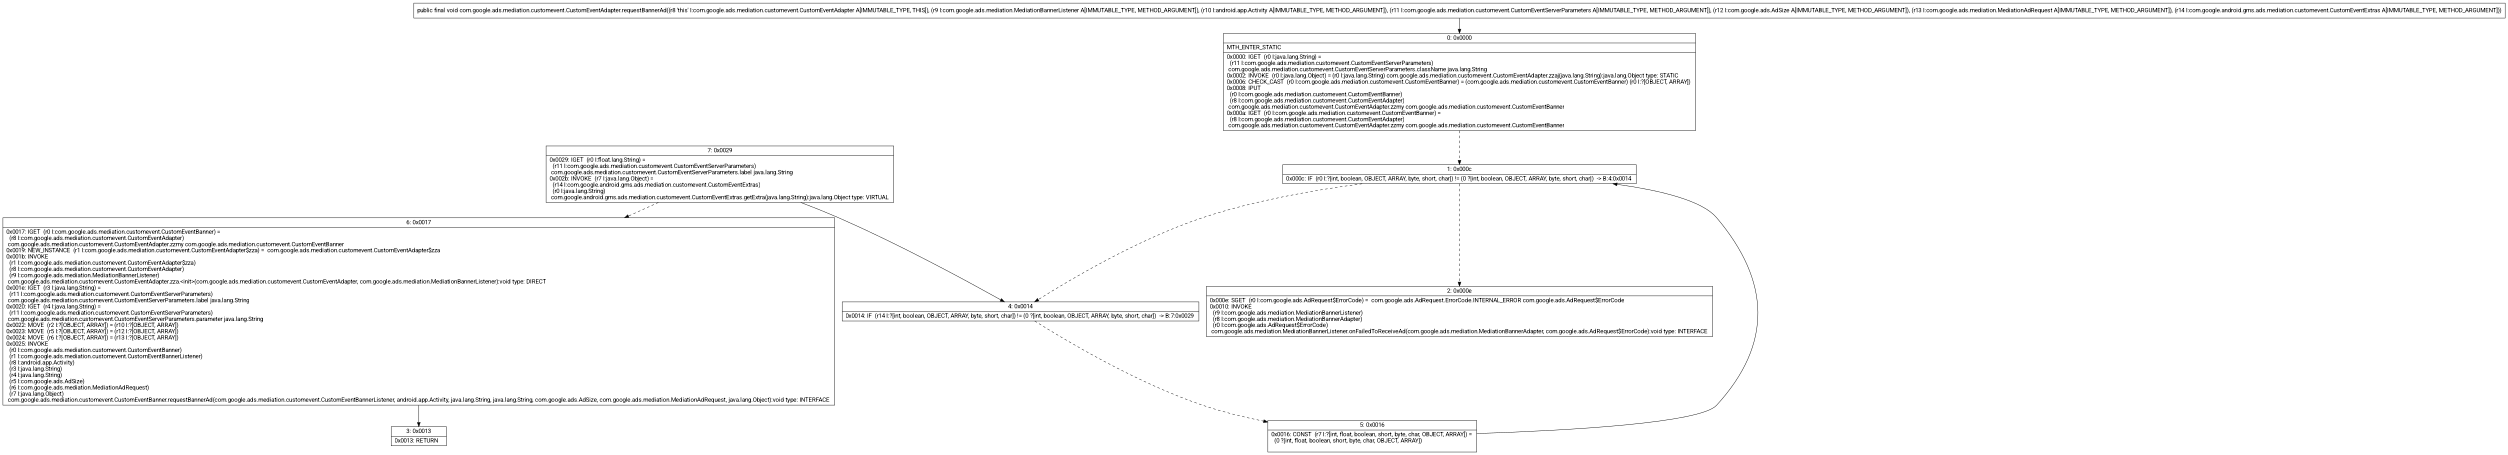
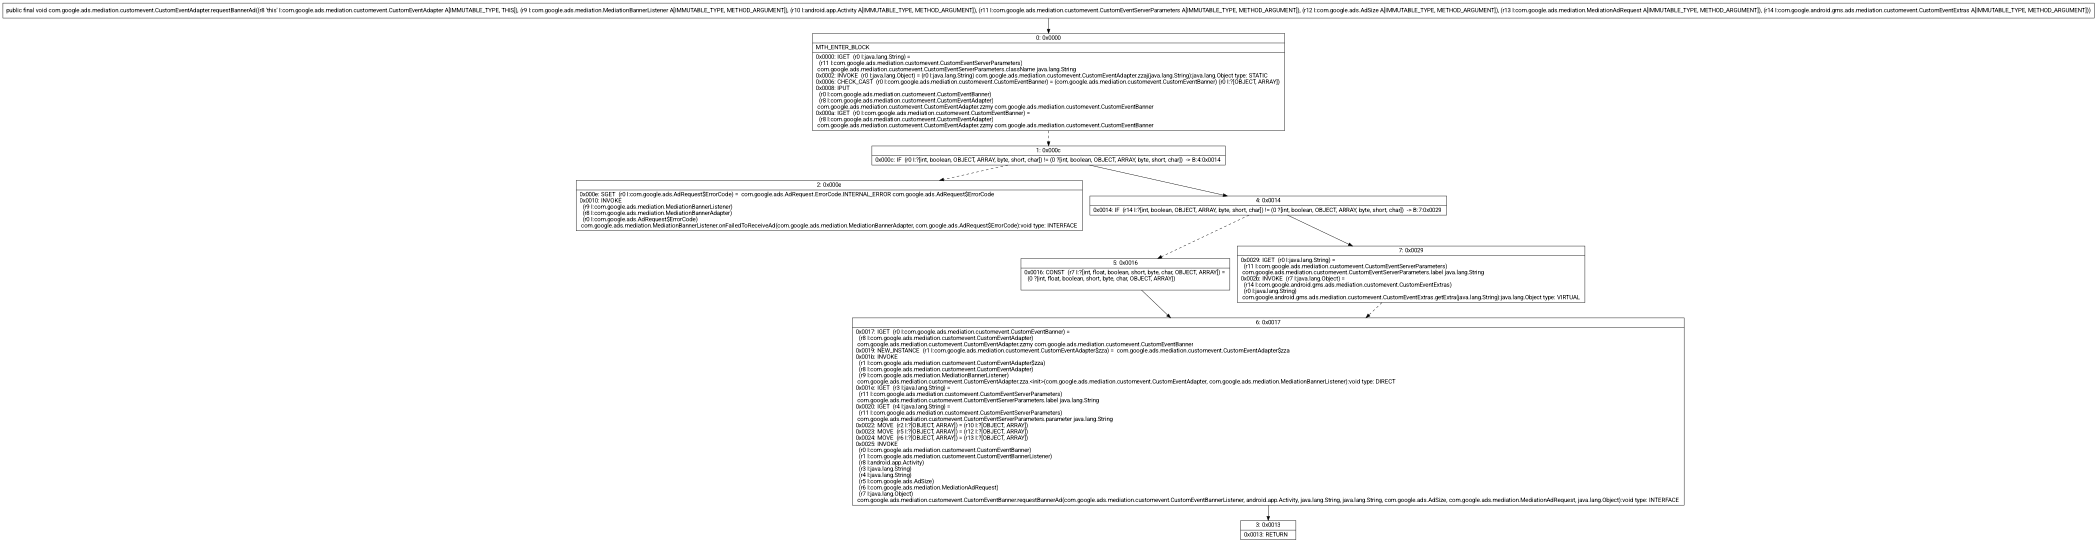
(1254, 48) -> (843, 48)
(598, 160) -> (1289, 260)
(1193, 221) -> (1156, 180)
(902, 248) -> (1318, 230)
(1738, 376) -> (1155, 303)
